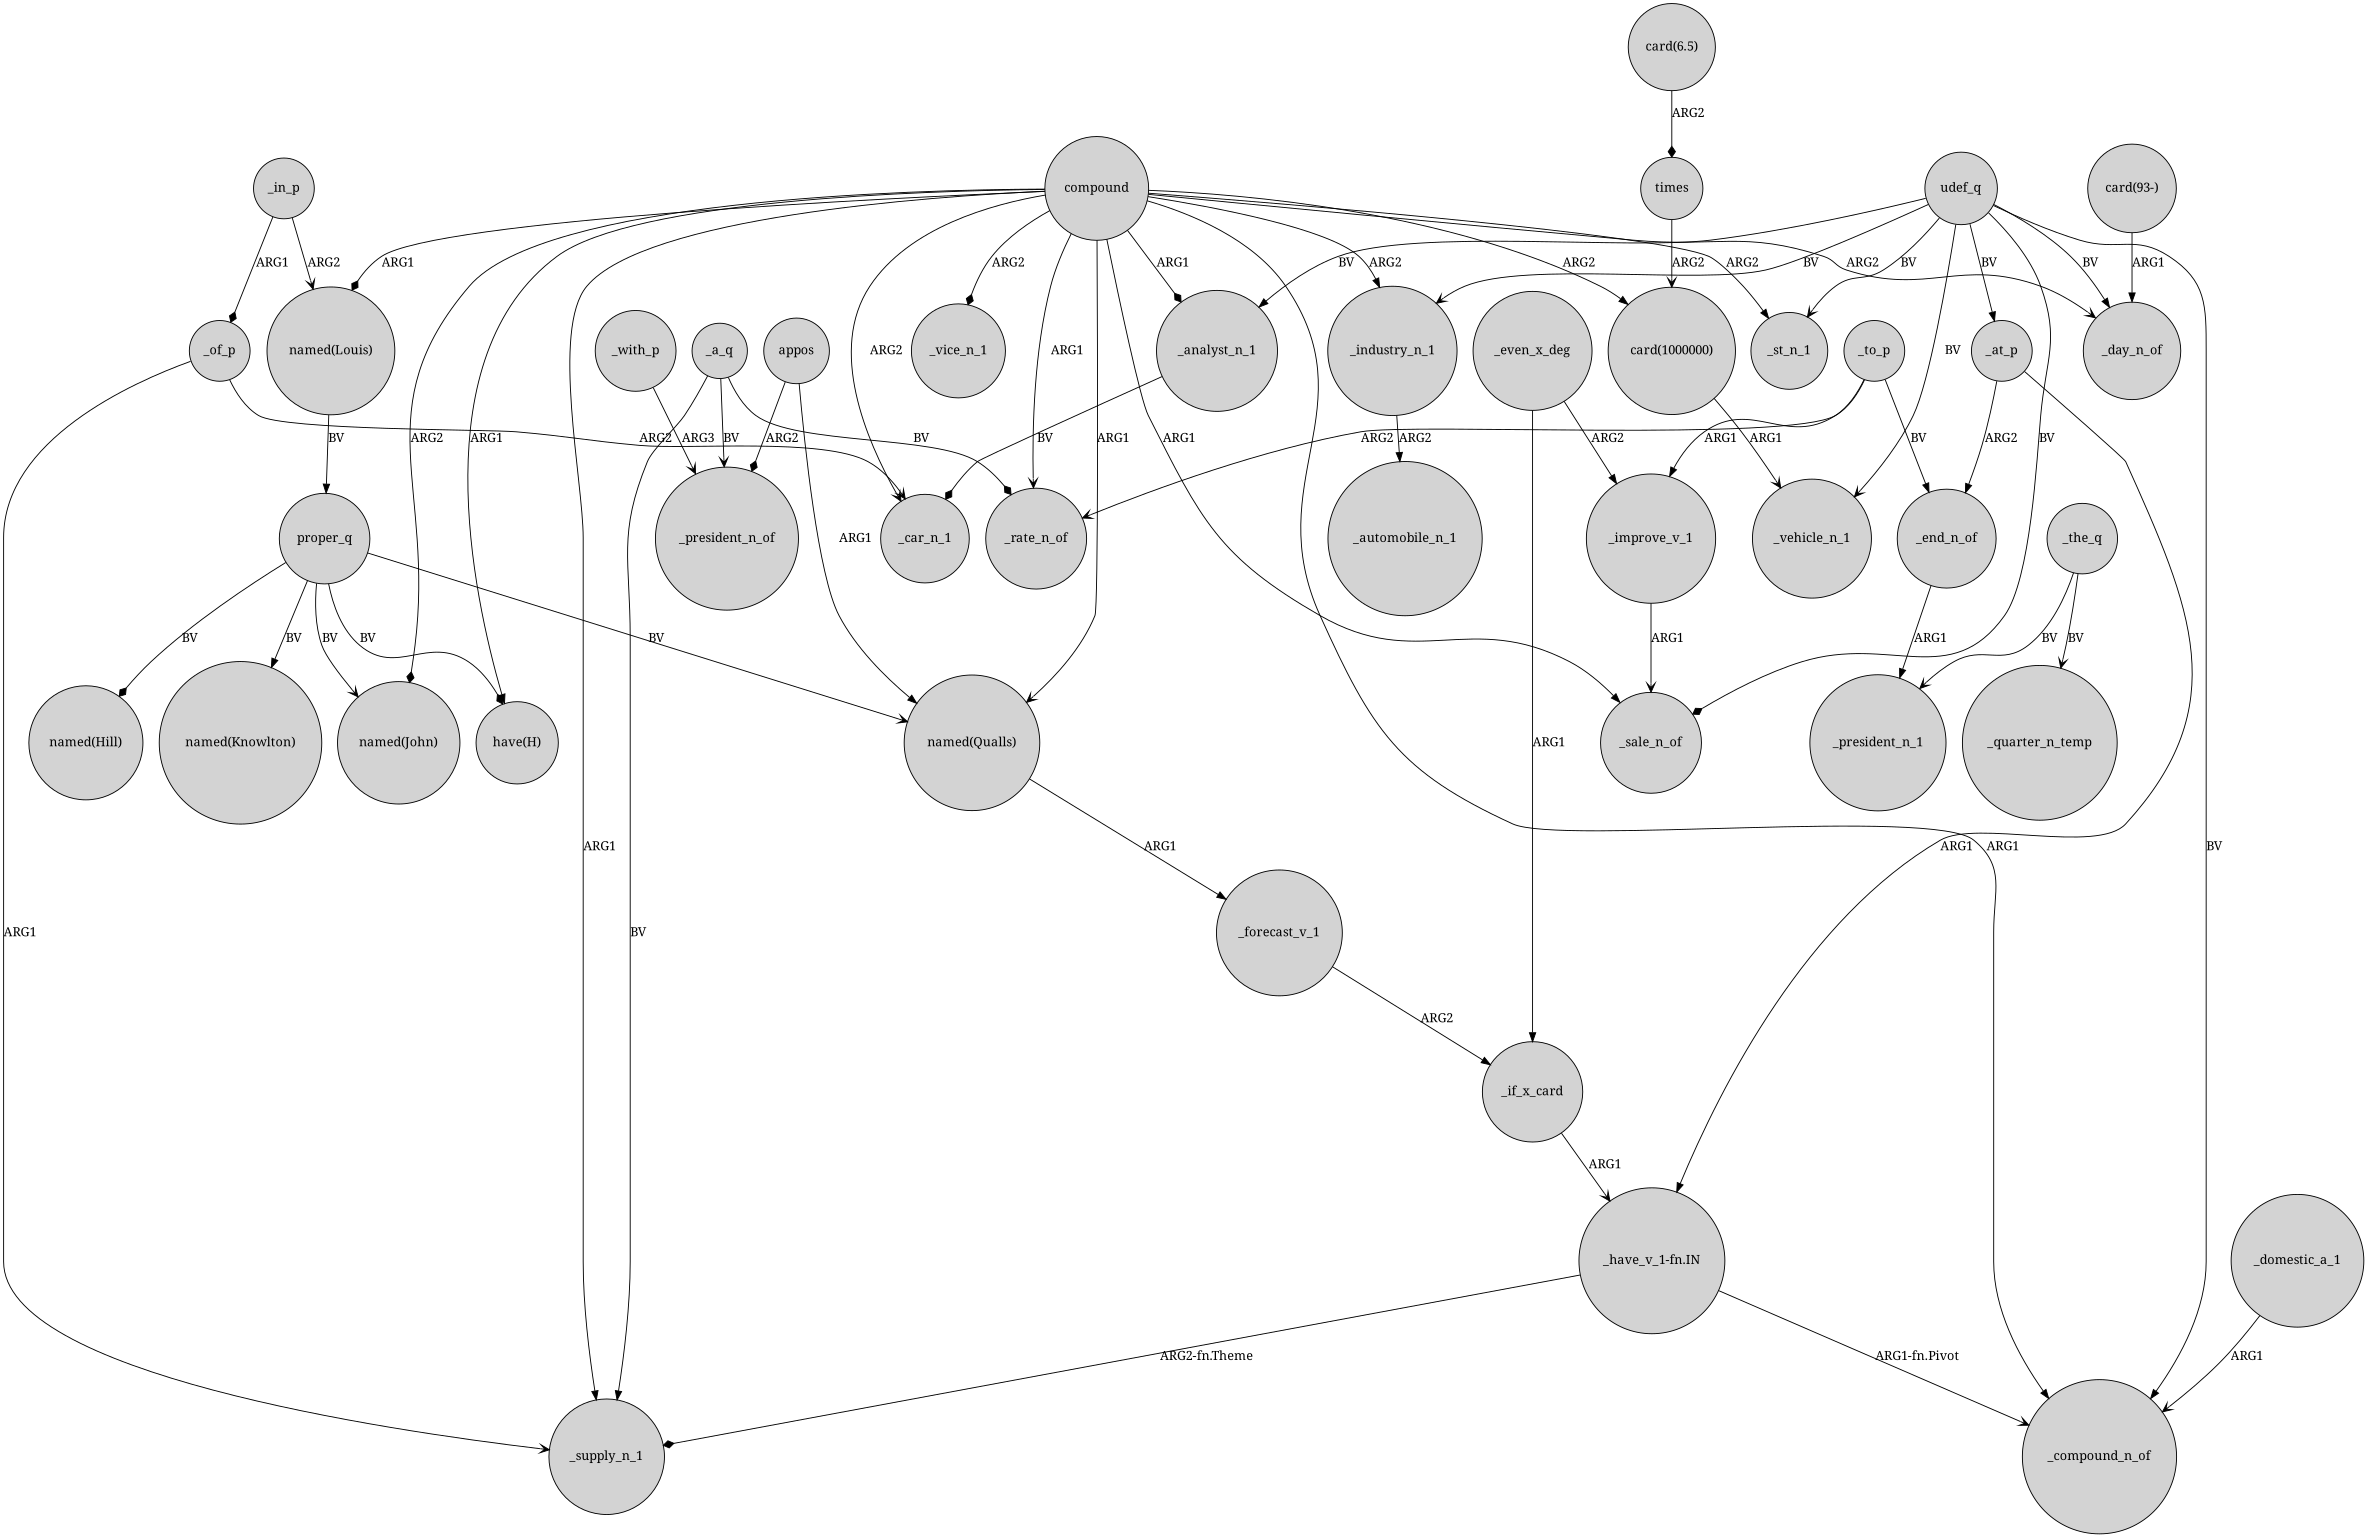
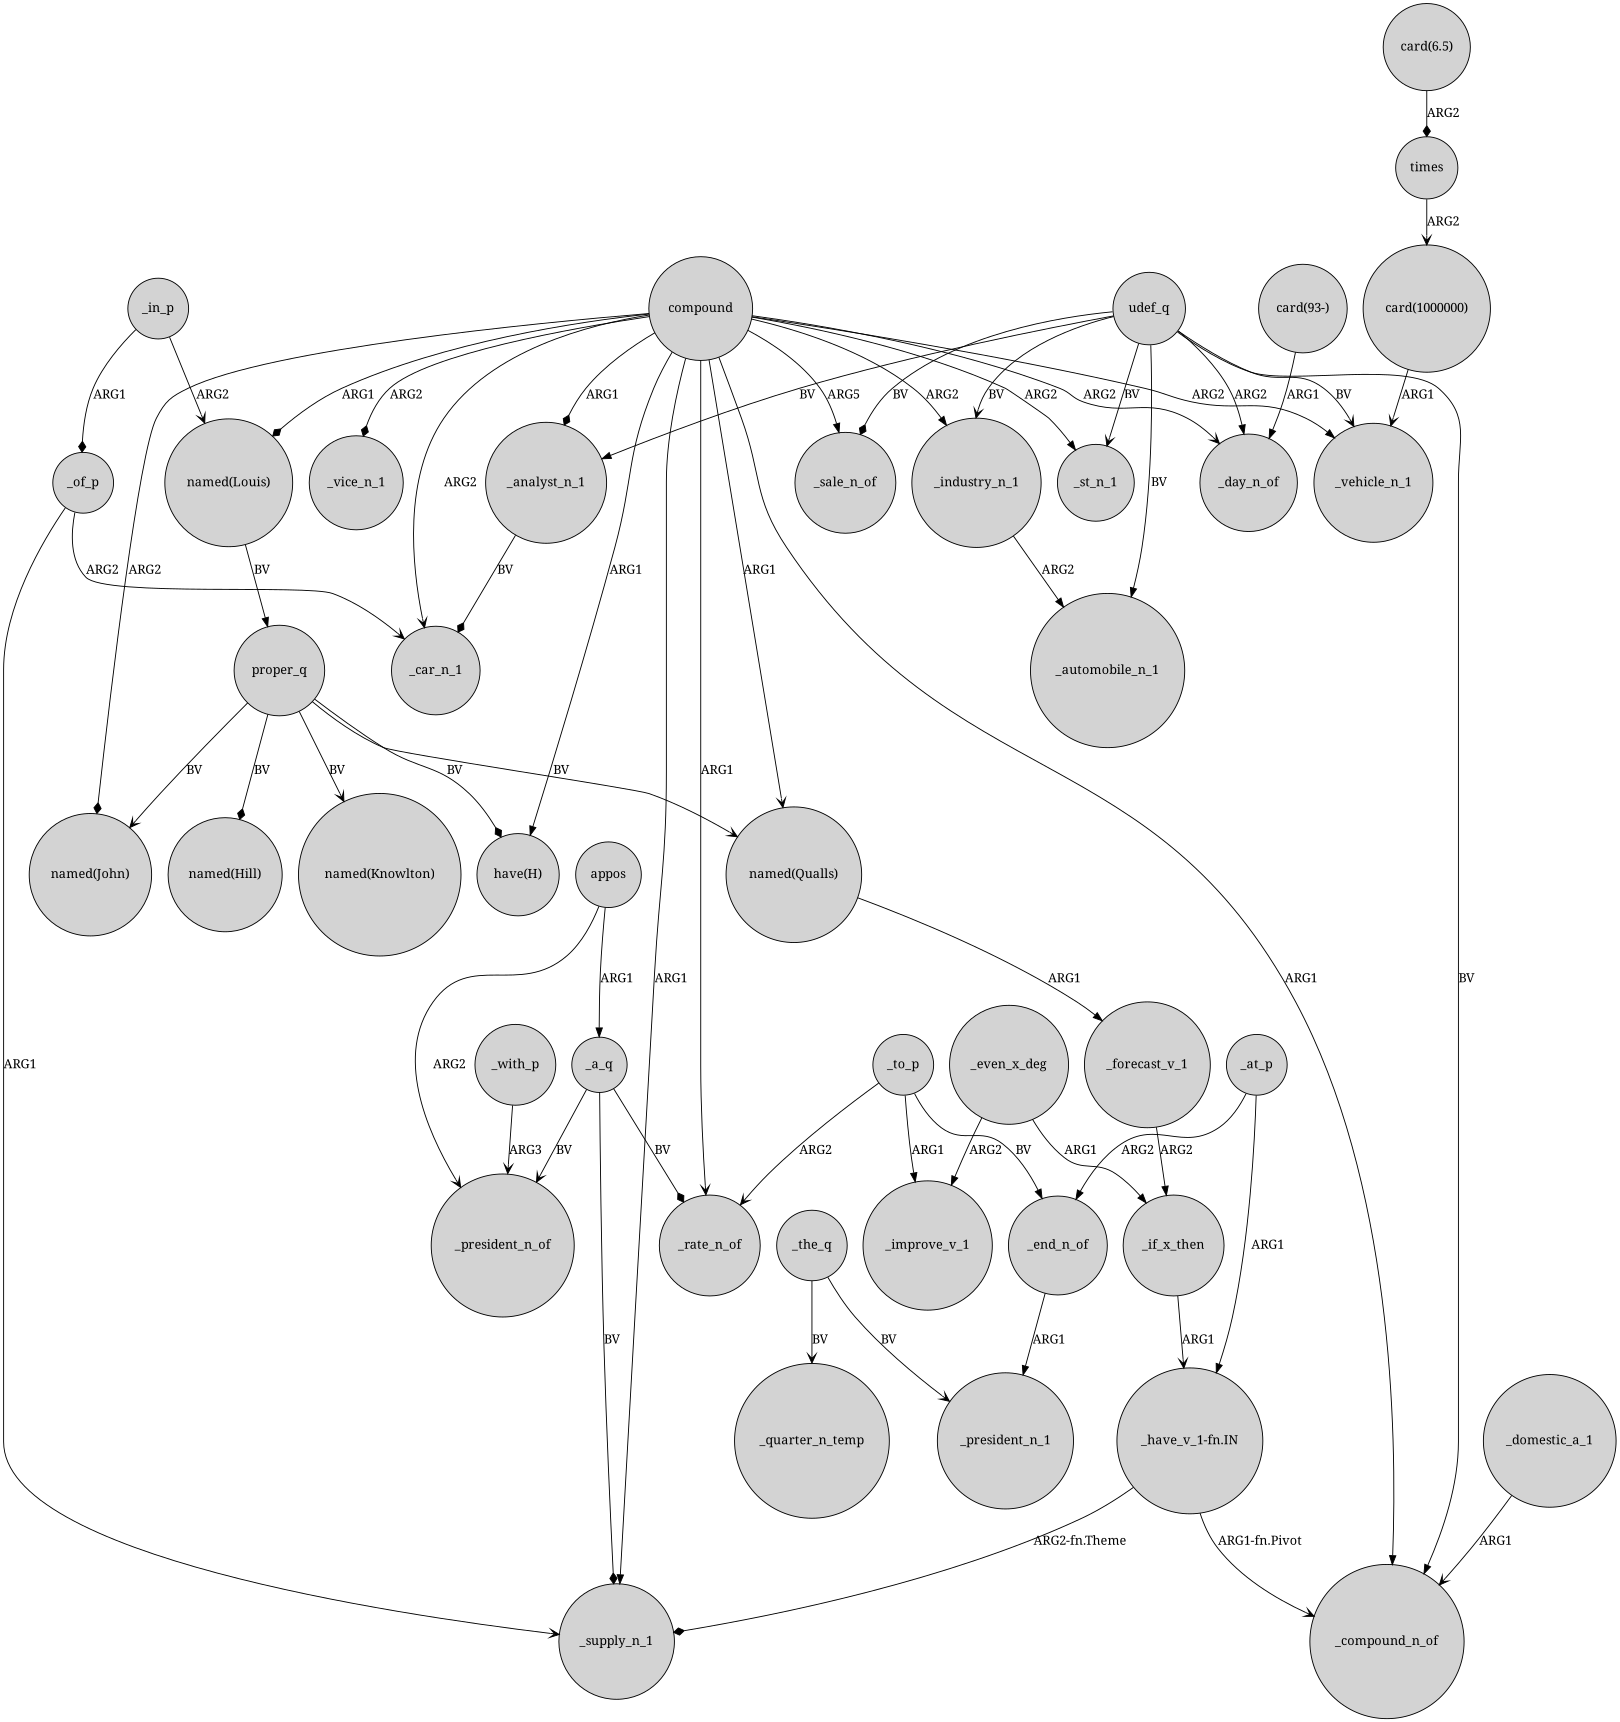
(1427, 227) -> (1043, 367)
(2091, 263) -> (1251, 395)
(1981, 268) -> (1150, 467)
(773, 415) -> (439, 996)
(1179, 439) -> (844, 395)
(821, 555) -> (601, 968)
(291, 620) -> (320, 752)
(1651, 643) -> none
(630, 873) -> (604, 1333)
(1533, 1092) -> (1174, 1246)
